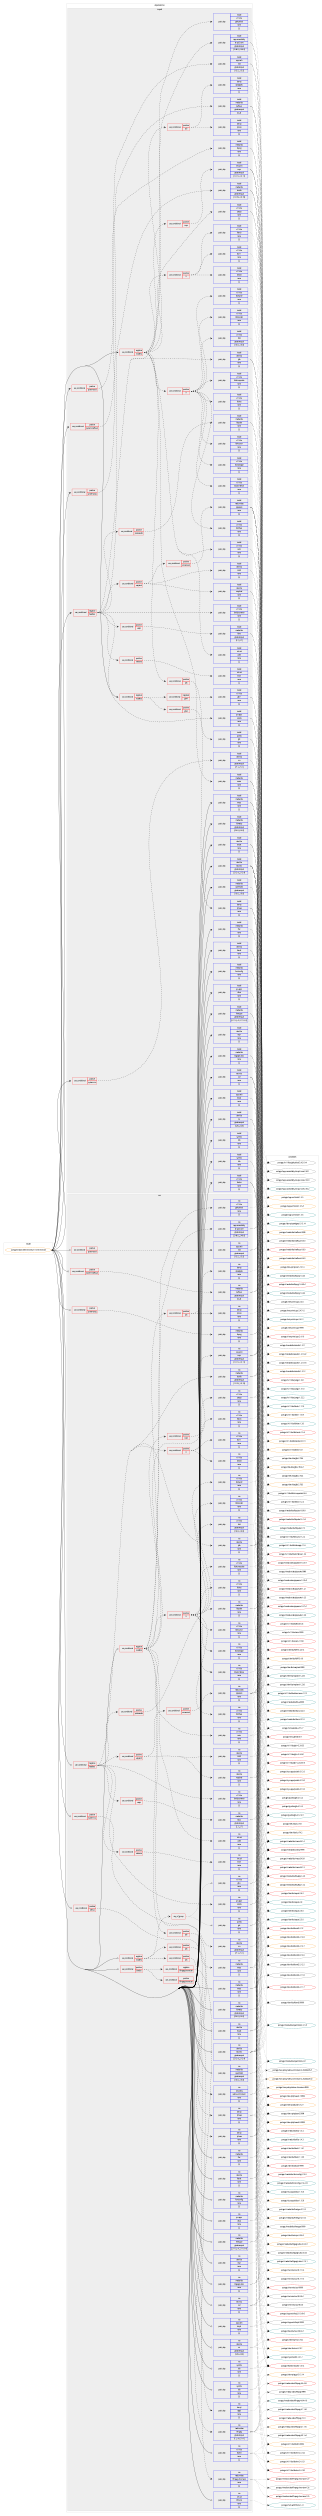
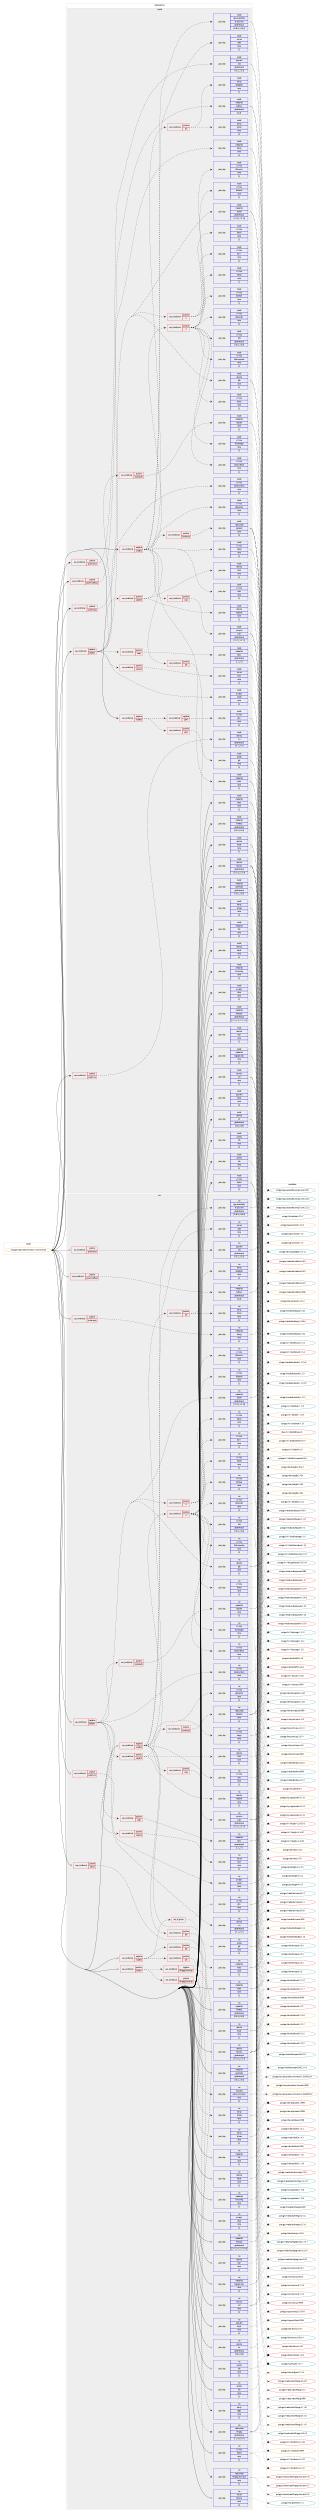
(292, 1624) -> (292, 1432)
(292, 1807) -> (292, 1885)
(292, 2105) -> none
(292, 2201) -> (292, 2190)
